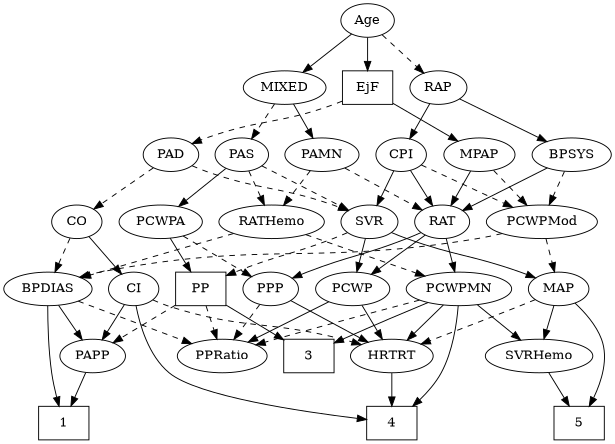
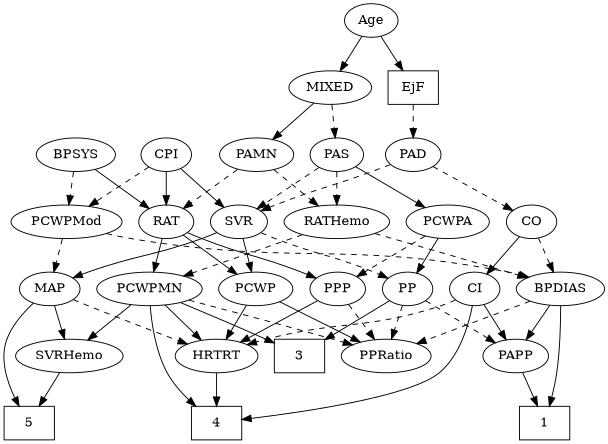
(438, 88) -> none
(479, 155) -> none
(201, 289) -> (408, 289)
